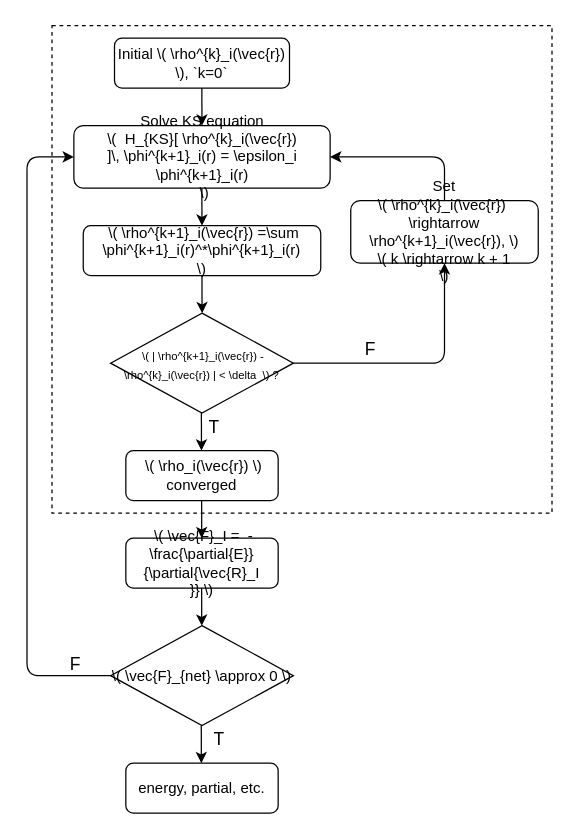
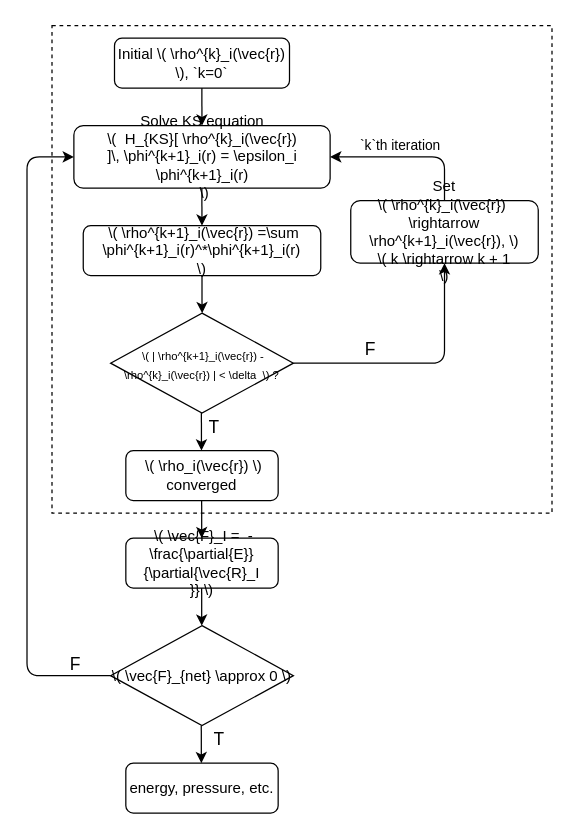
none -> (401, 146)
(202, 788) -> (202, 788)
